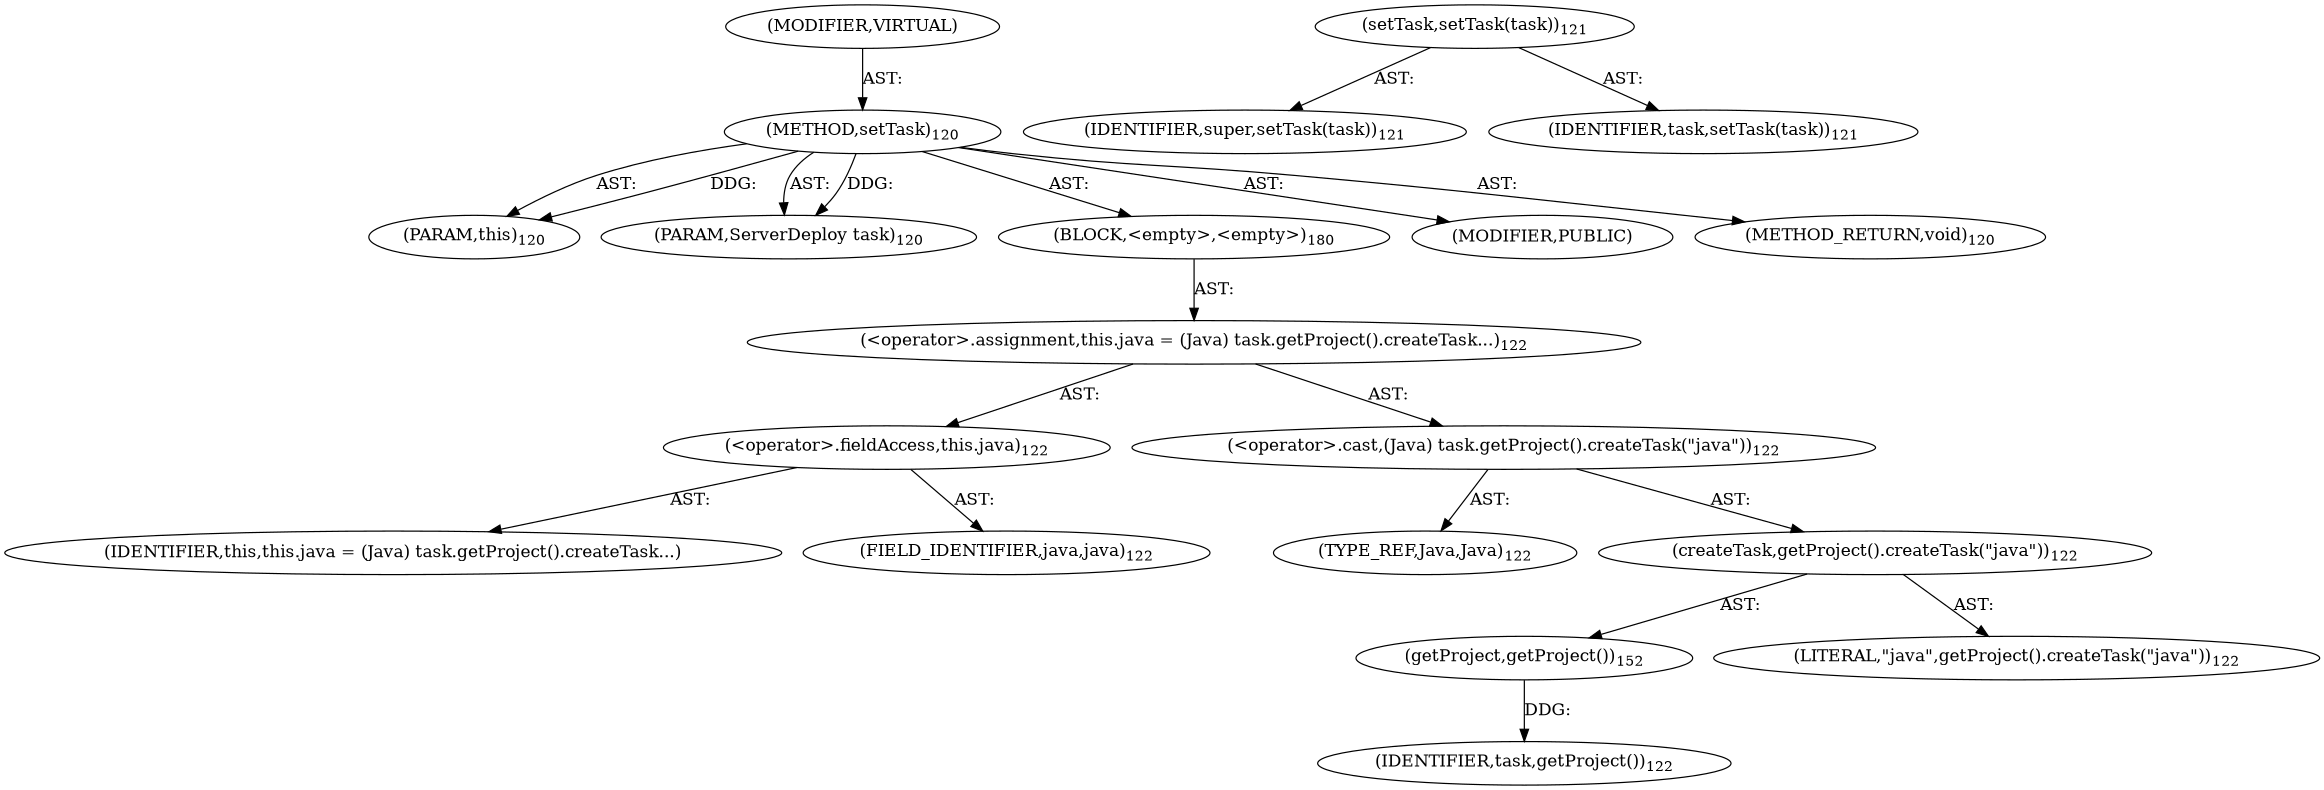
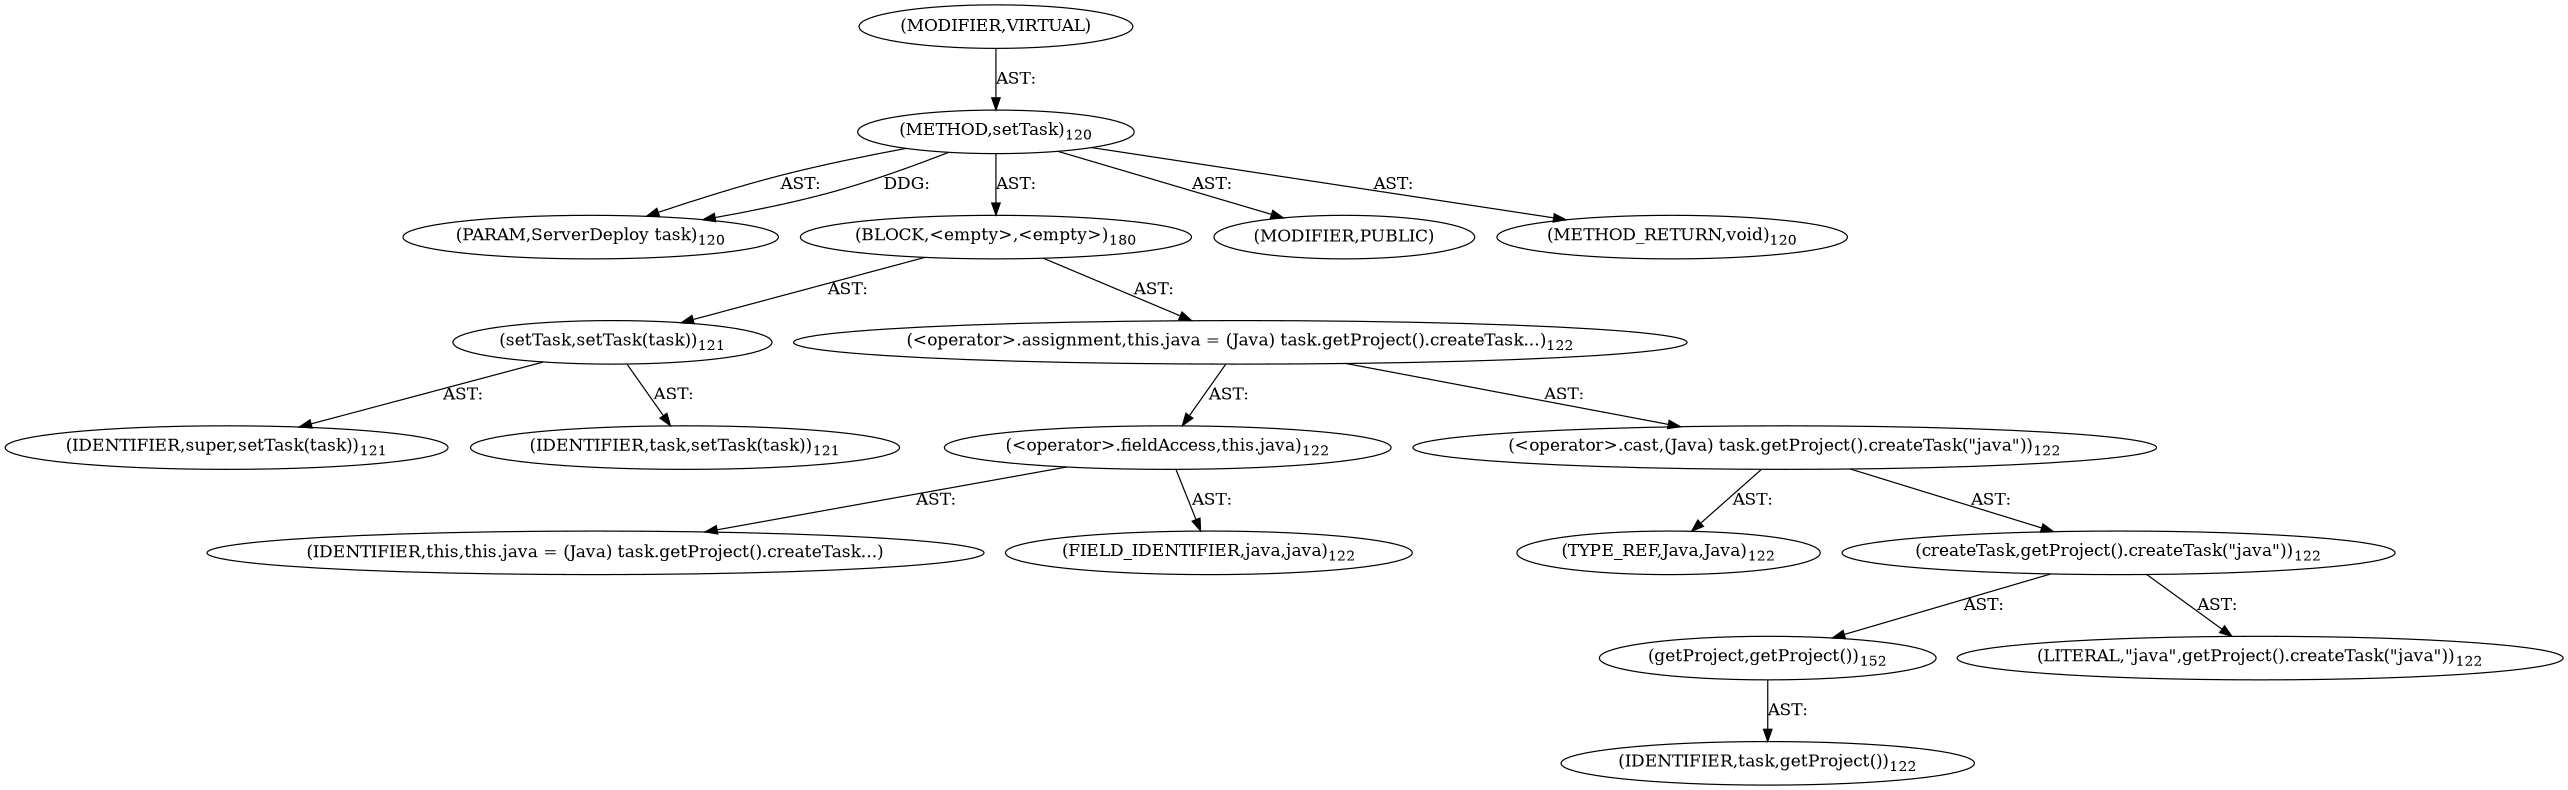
(474, 237) -> none
none -> (809, 288)
(1550, 711) -> (1791, 711)
